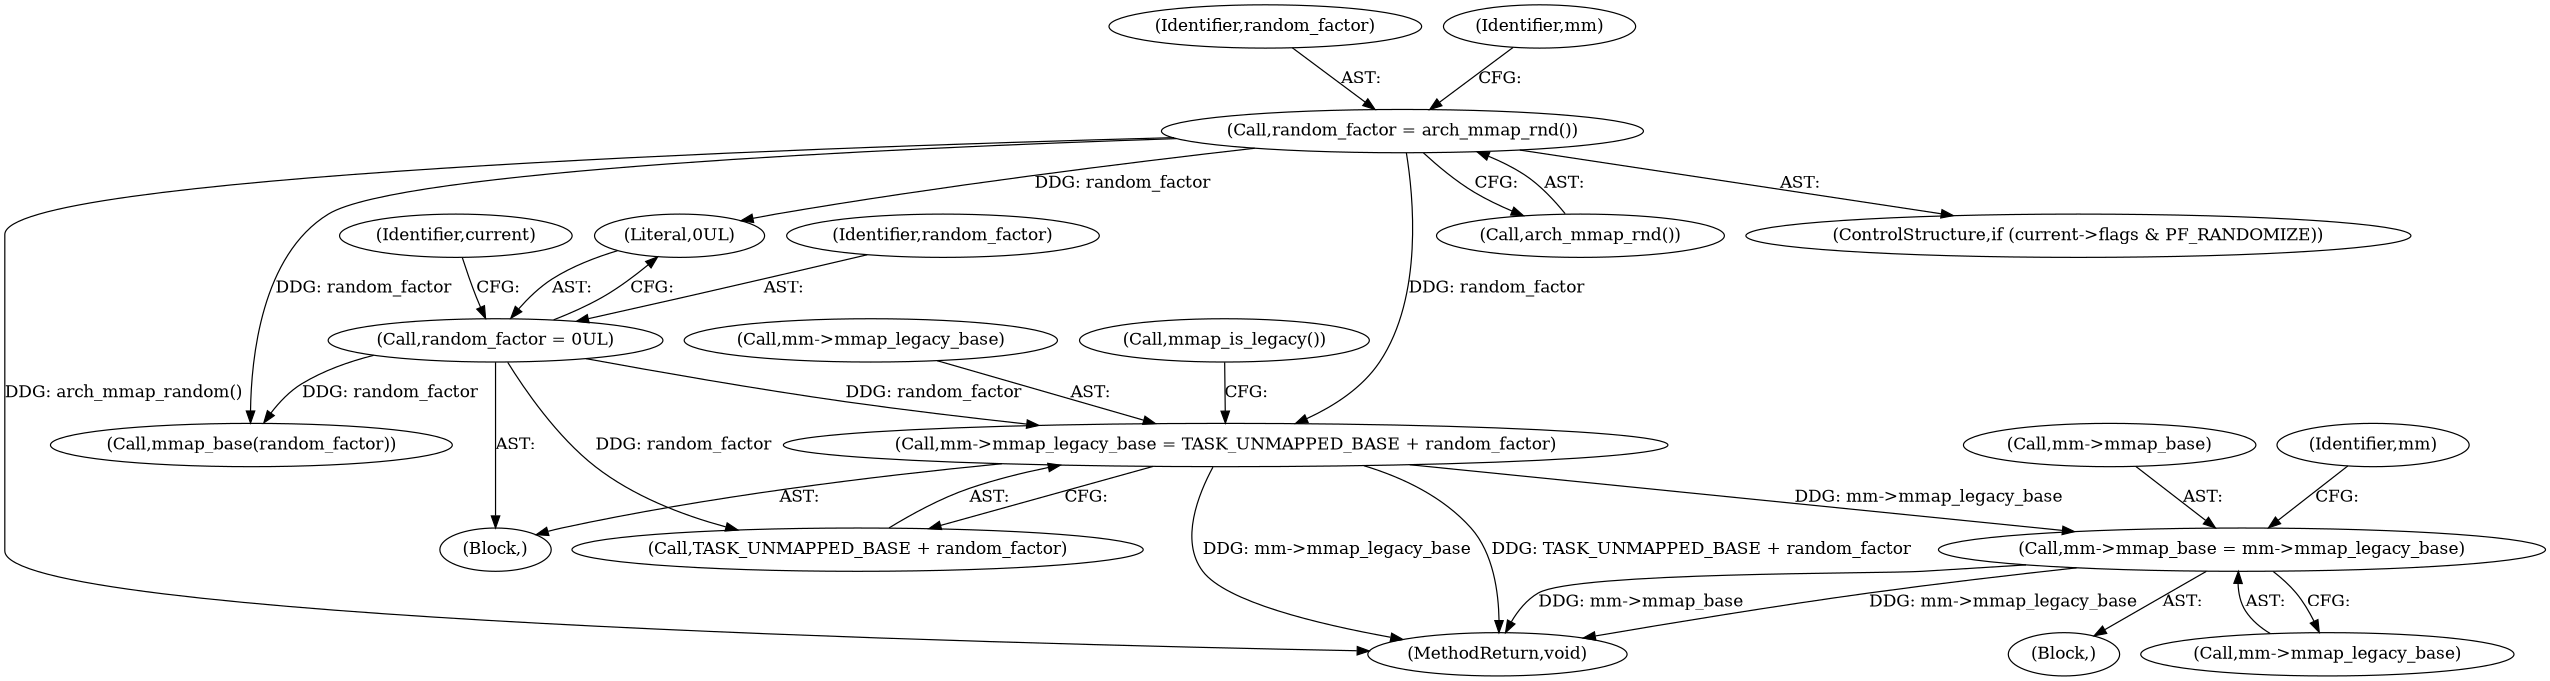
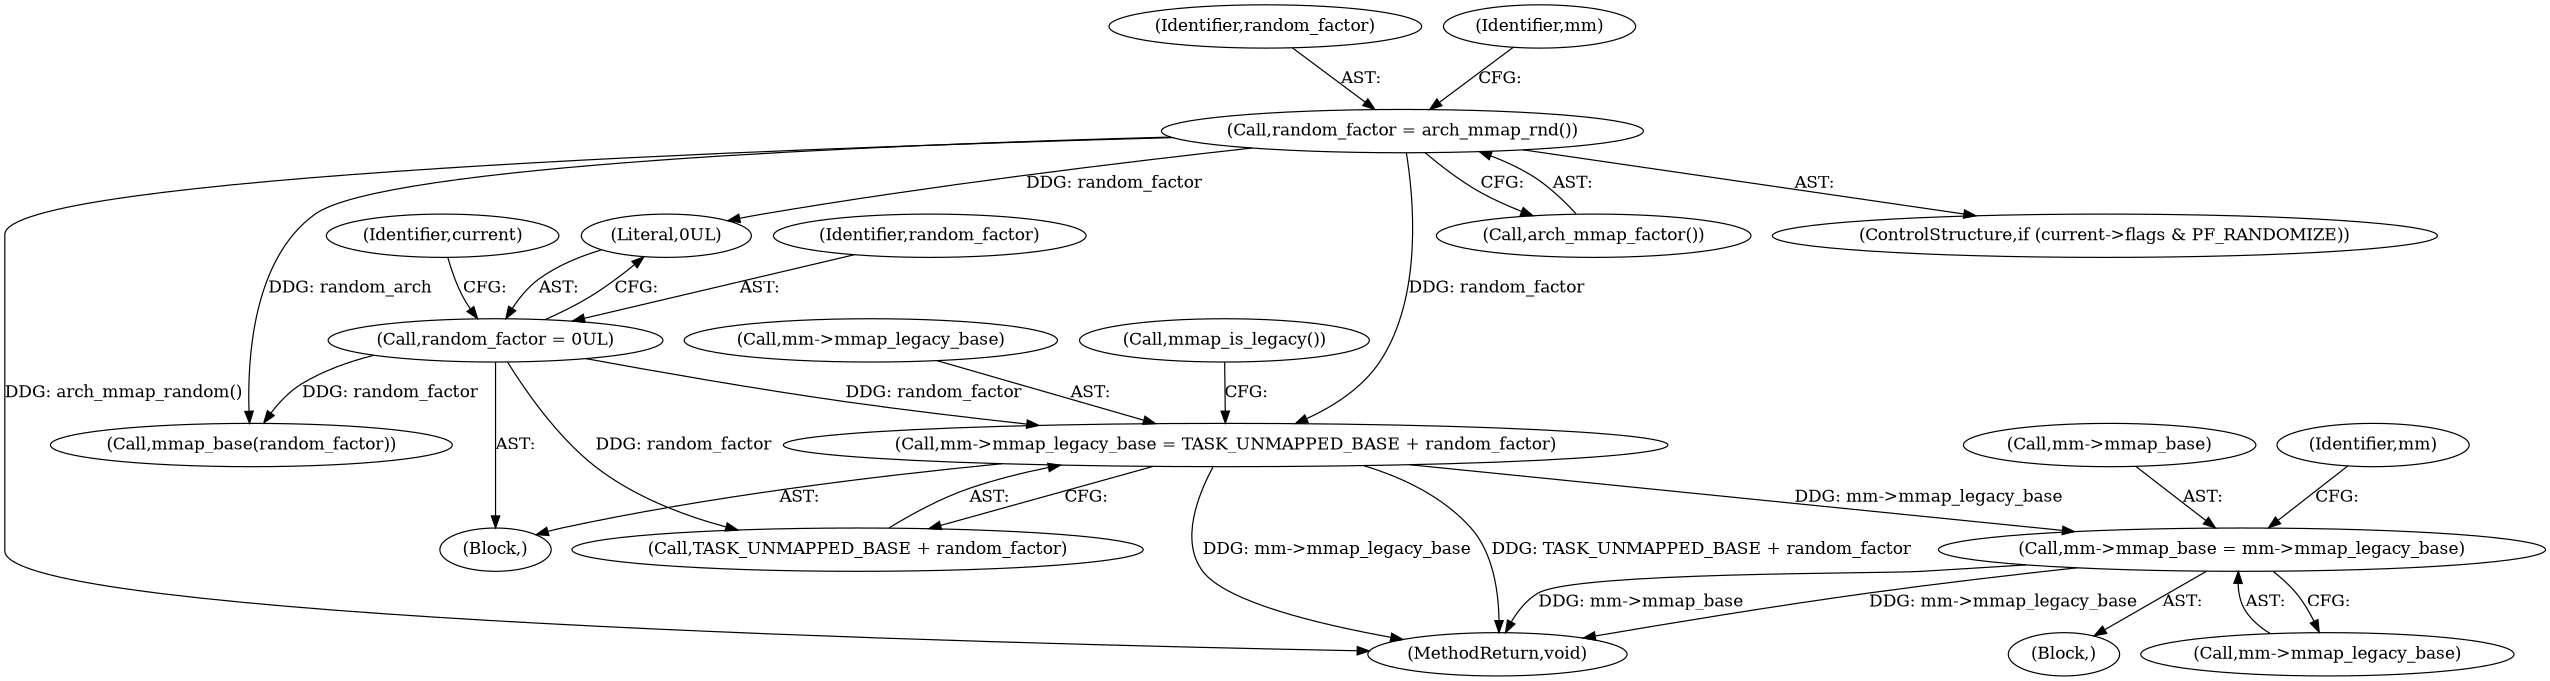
(1580, 236) -> (1594, 236)
(364, 288) -> (350, 288)
